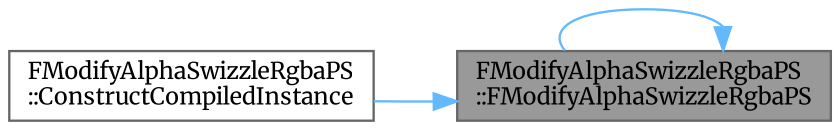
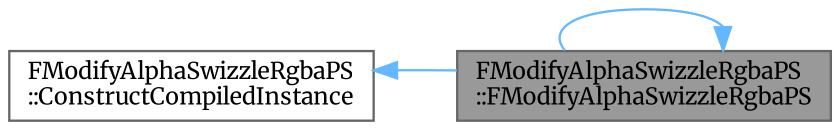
(404, 102) -> (427, 70)
